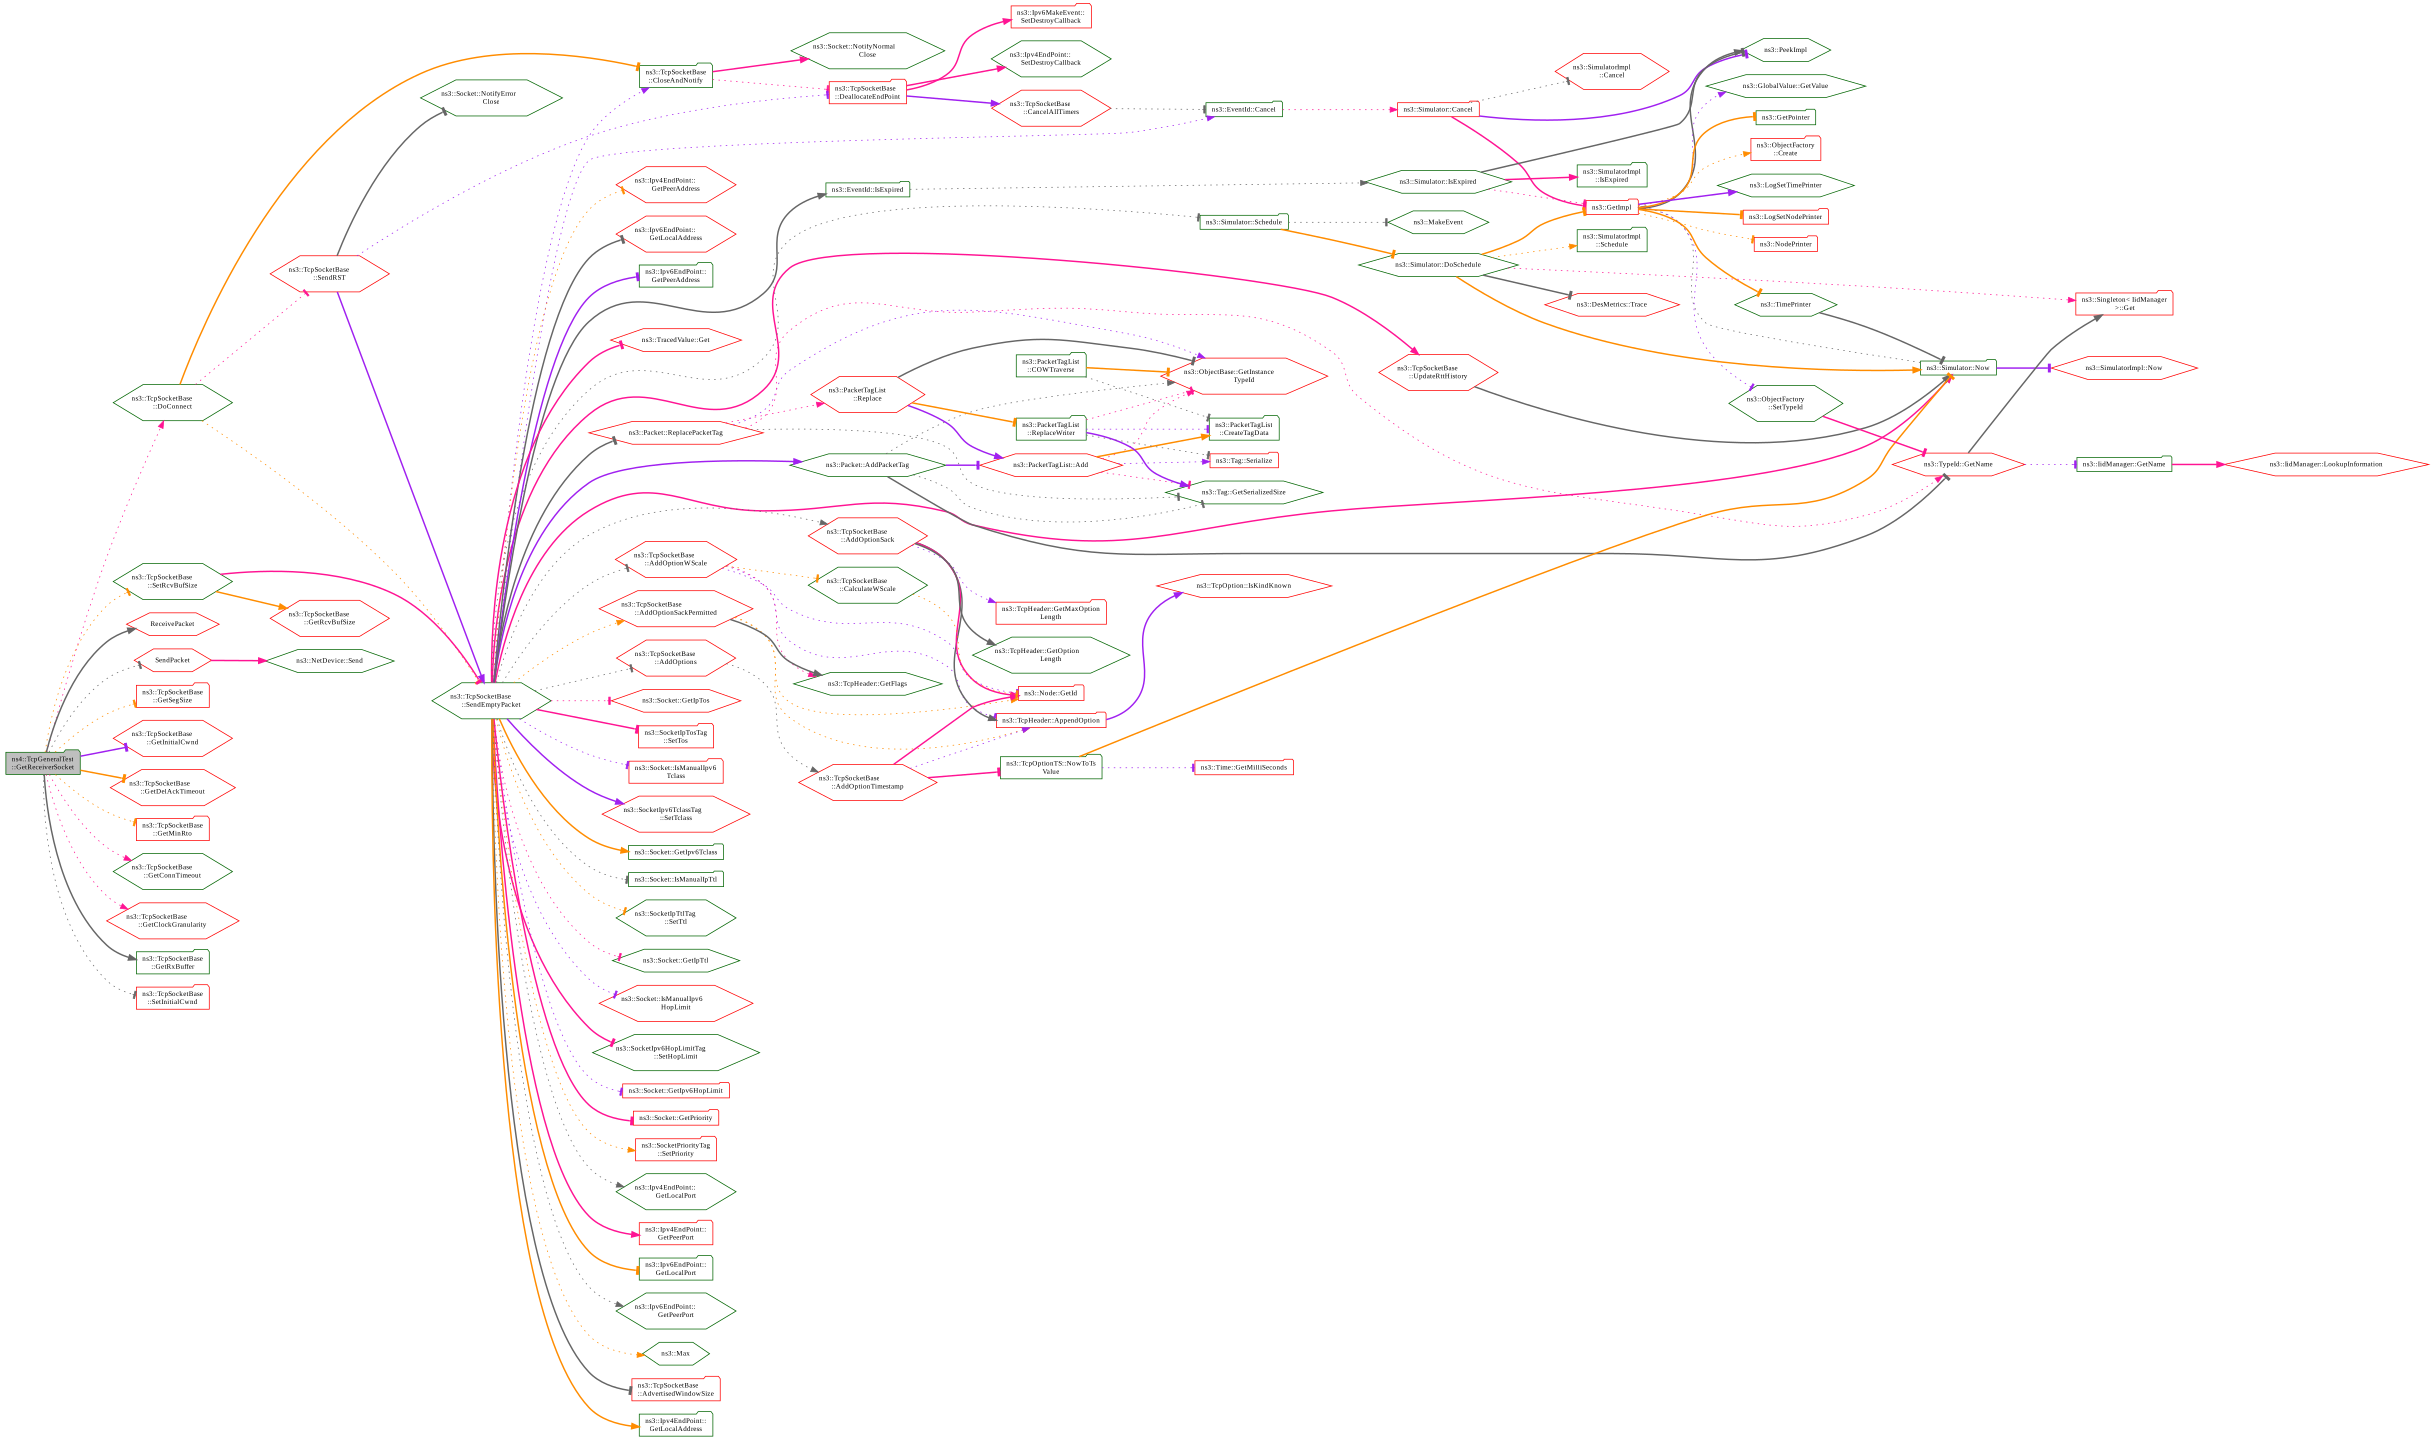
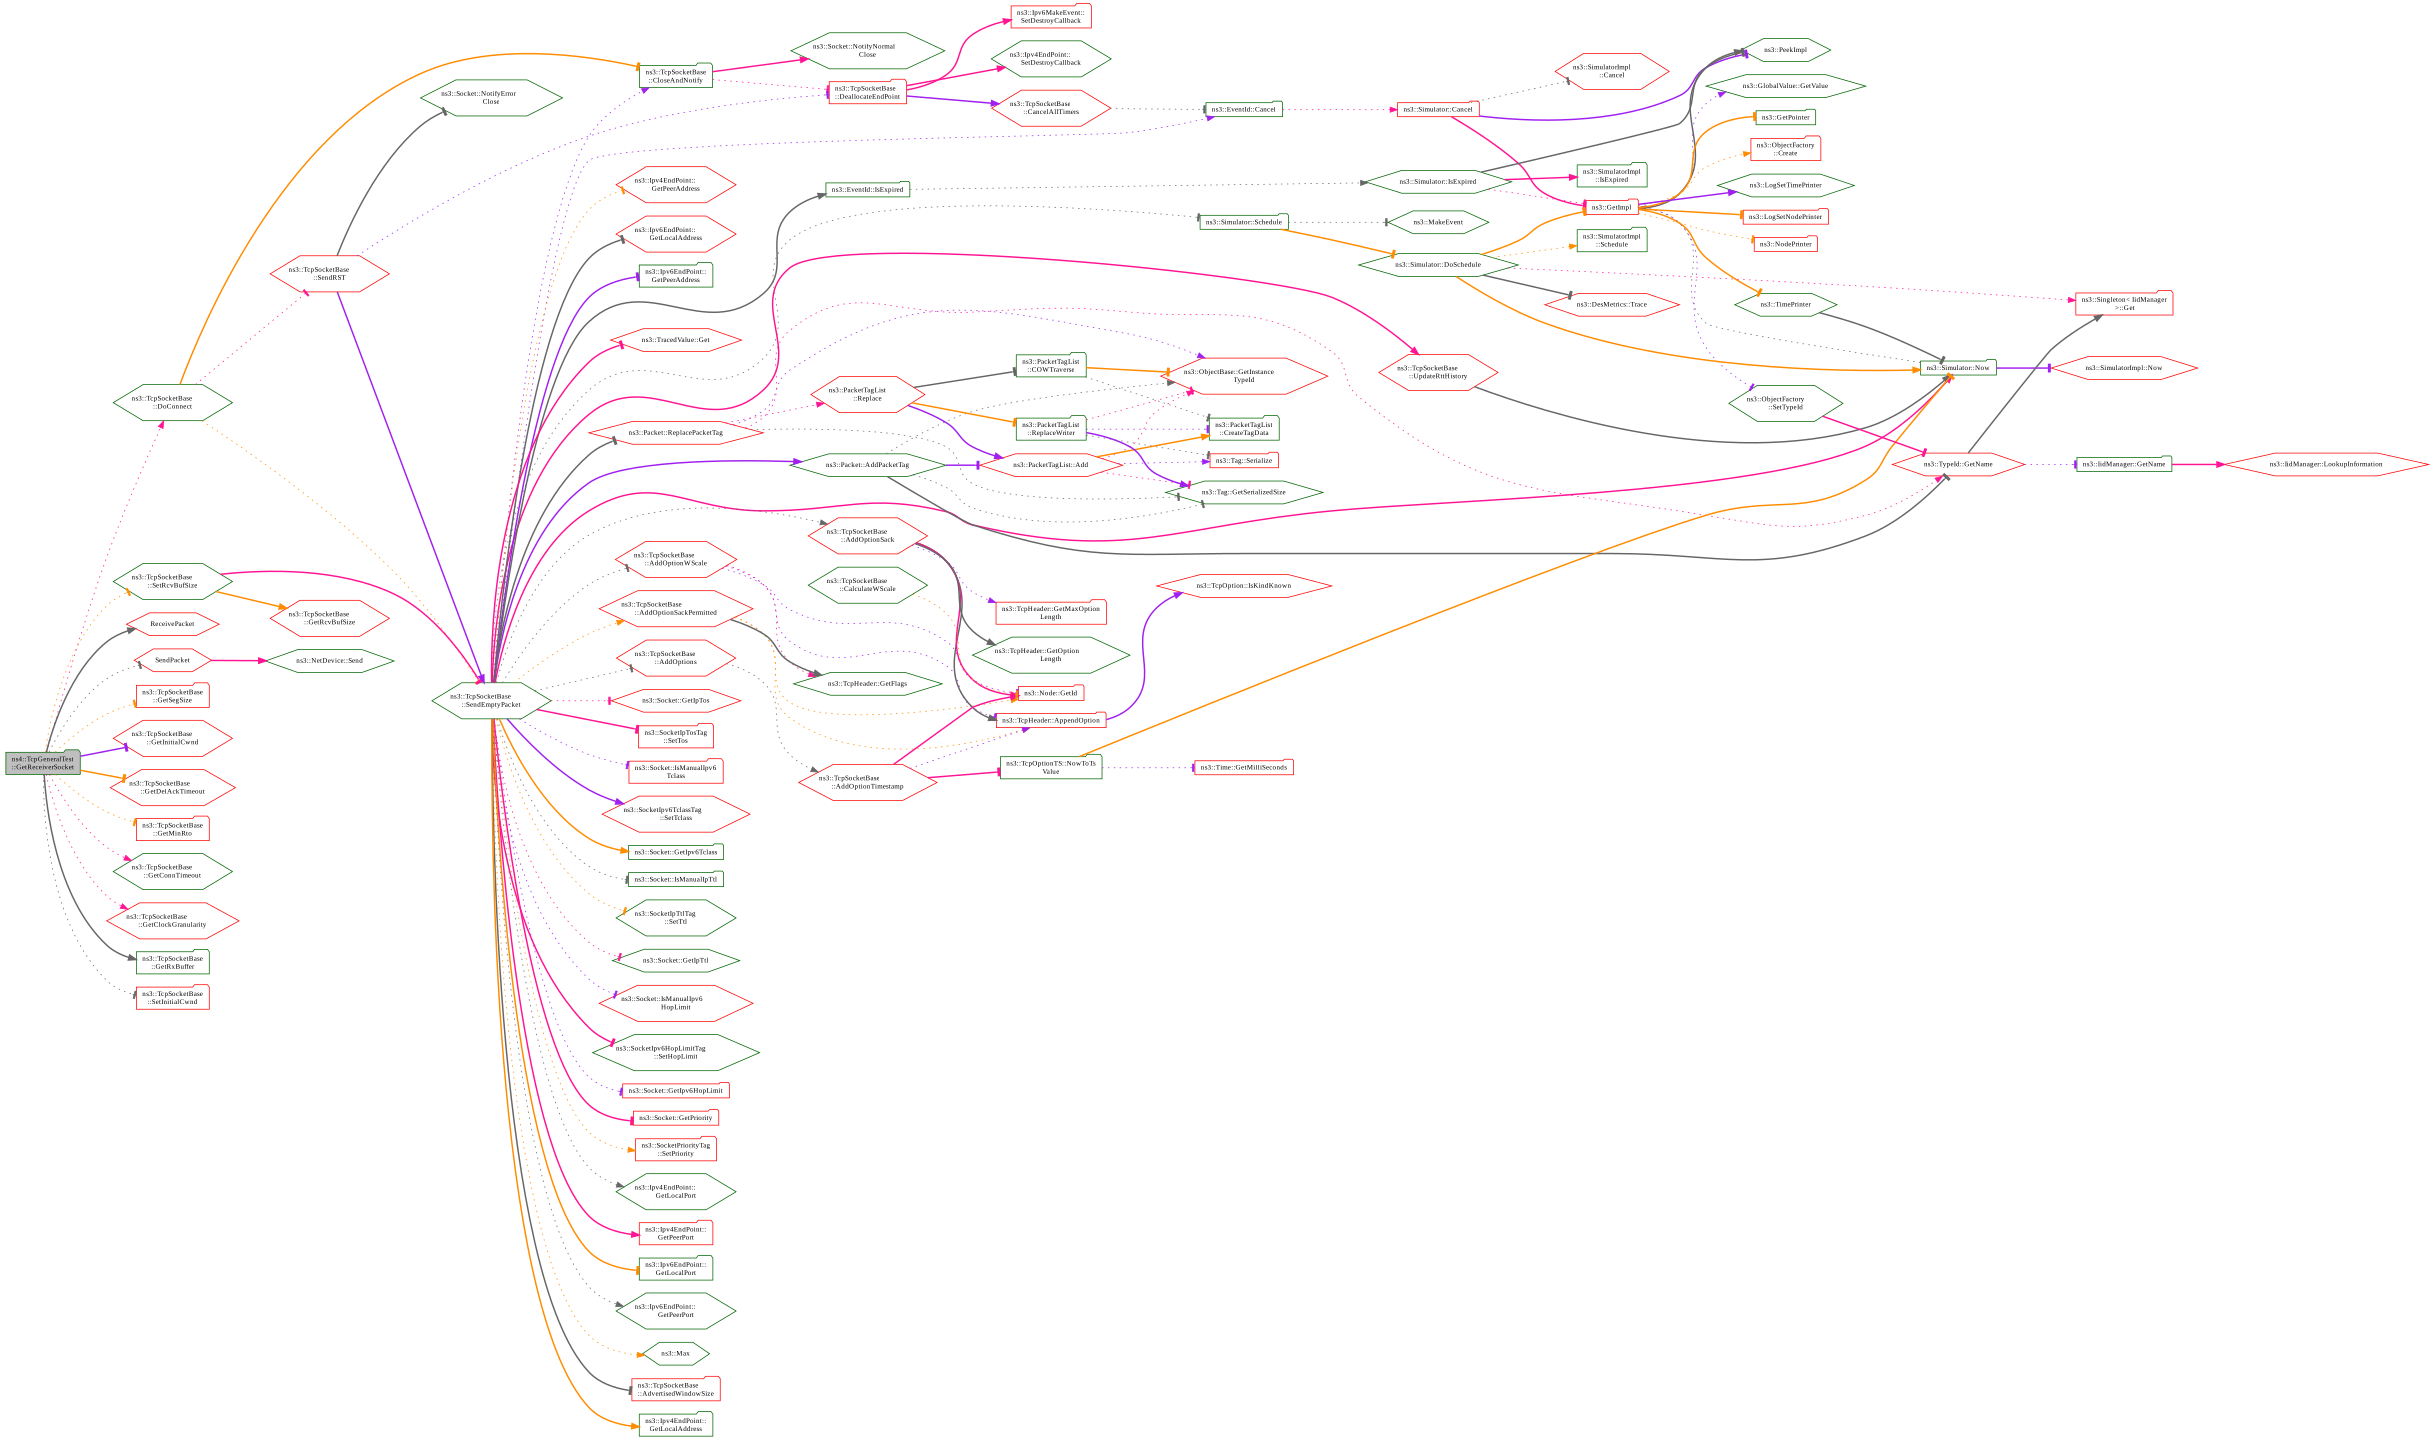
(1042, 340) -> (963, 380)
(771, 572) -> none
